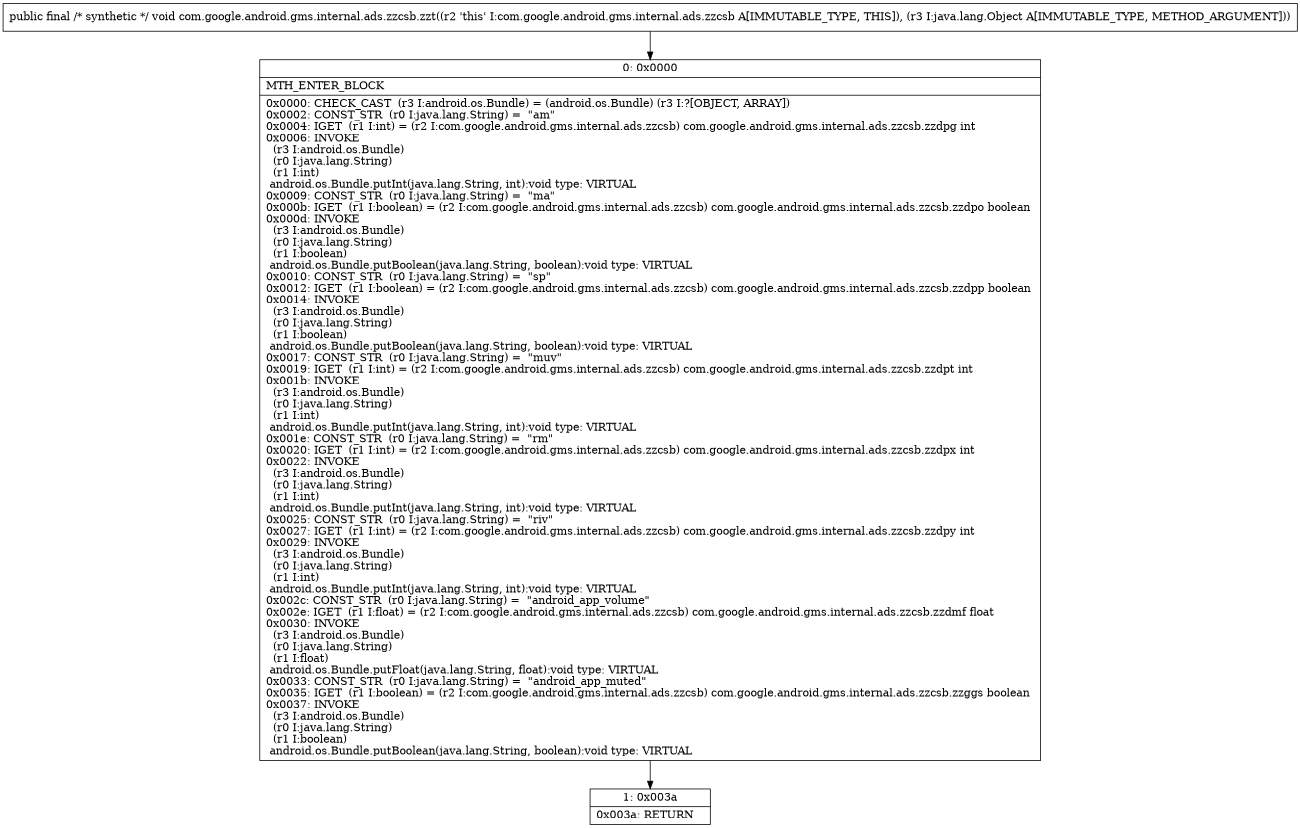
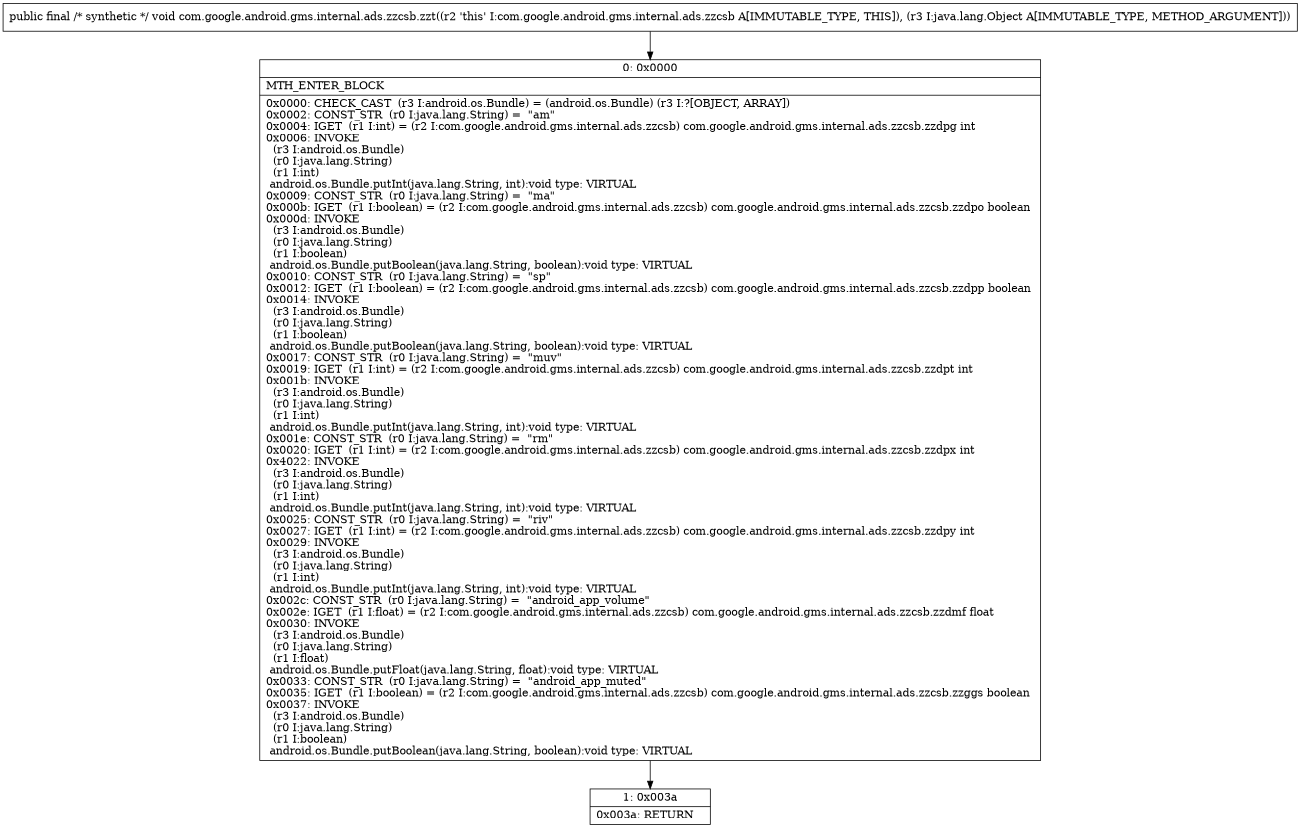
(316, 462) -> (316, 462)
